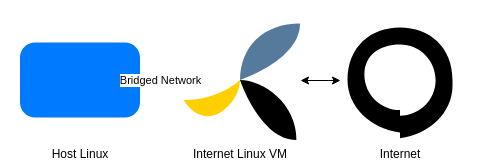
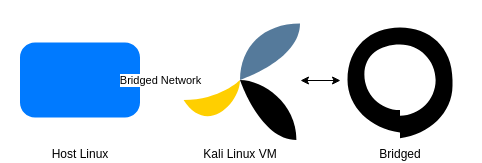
(240, 154) -> (240, 154)
(400, 154) -> (400, 154)
